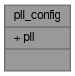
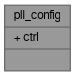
(25, 37) -> (27, 37)
